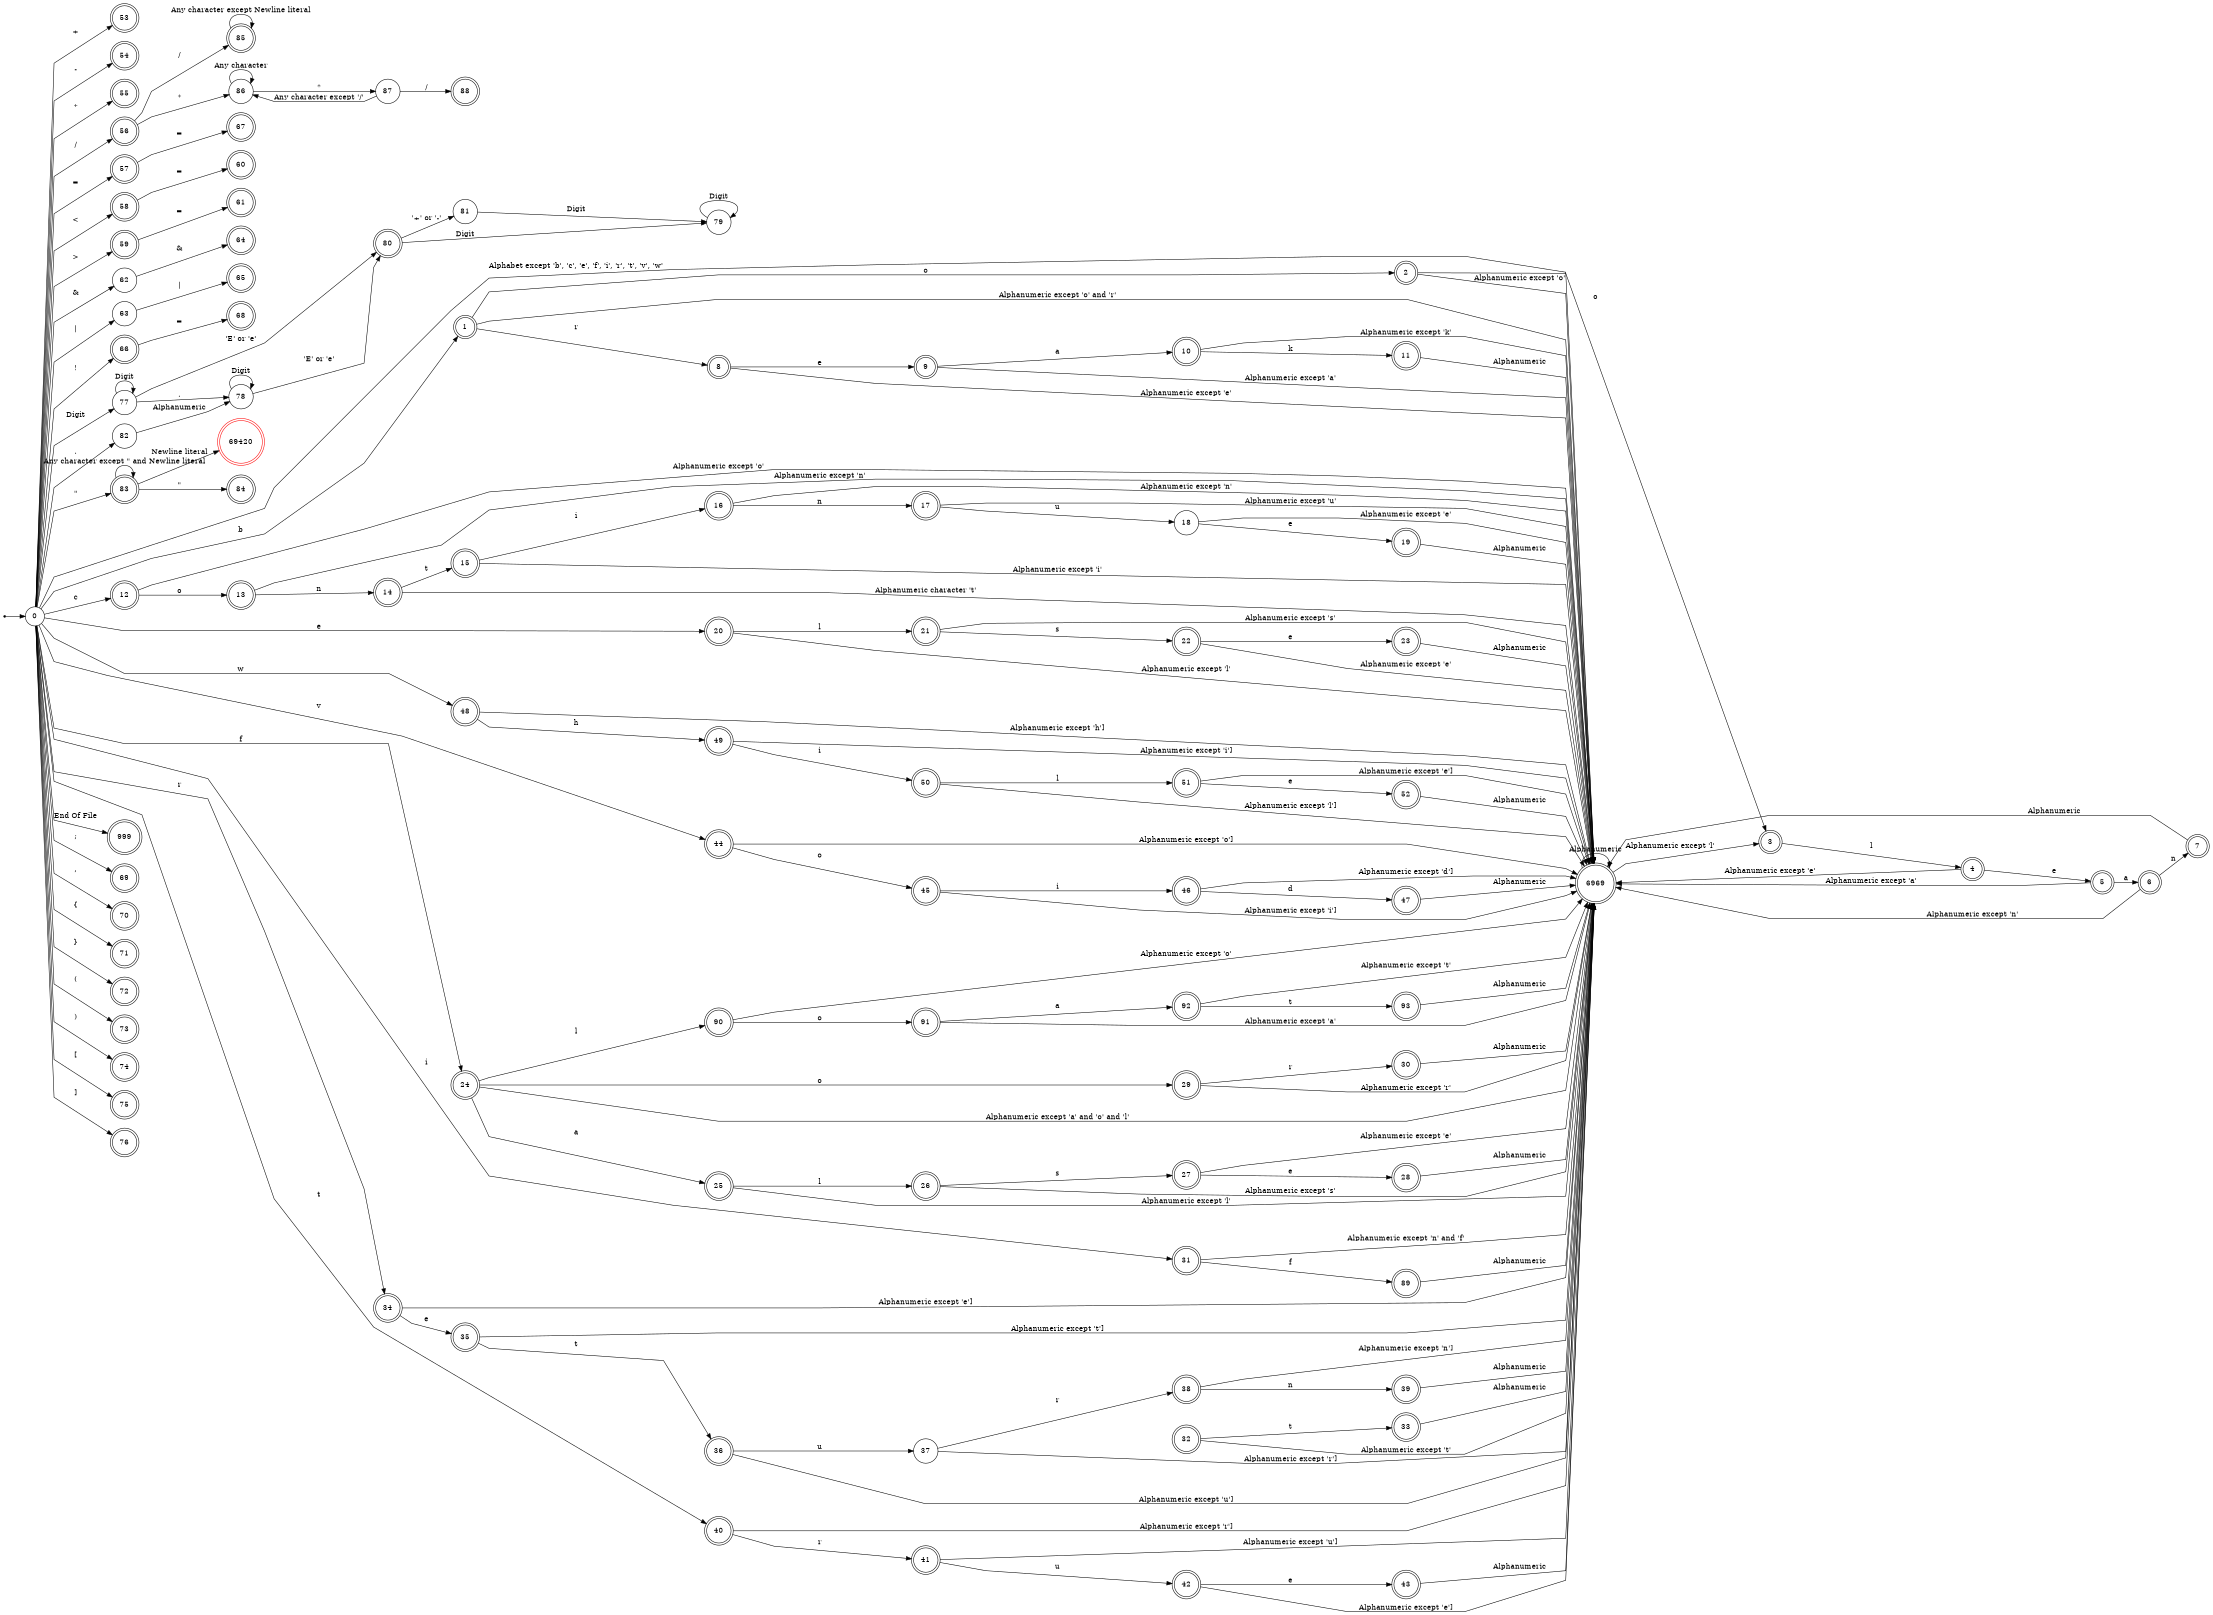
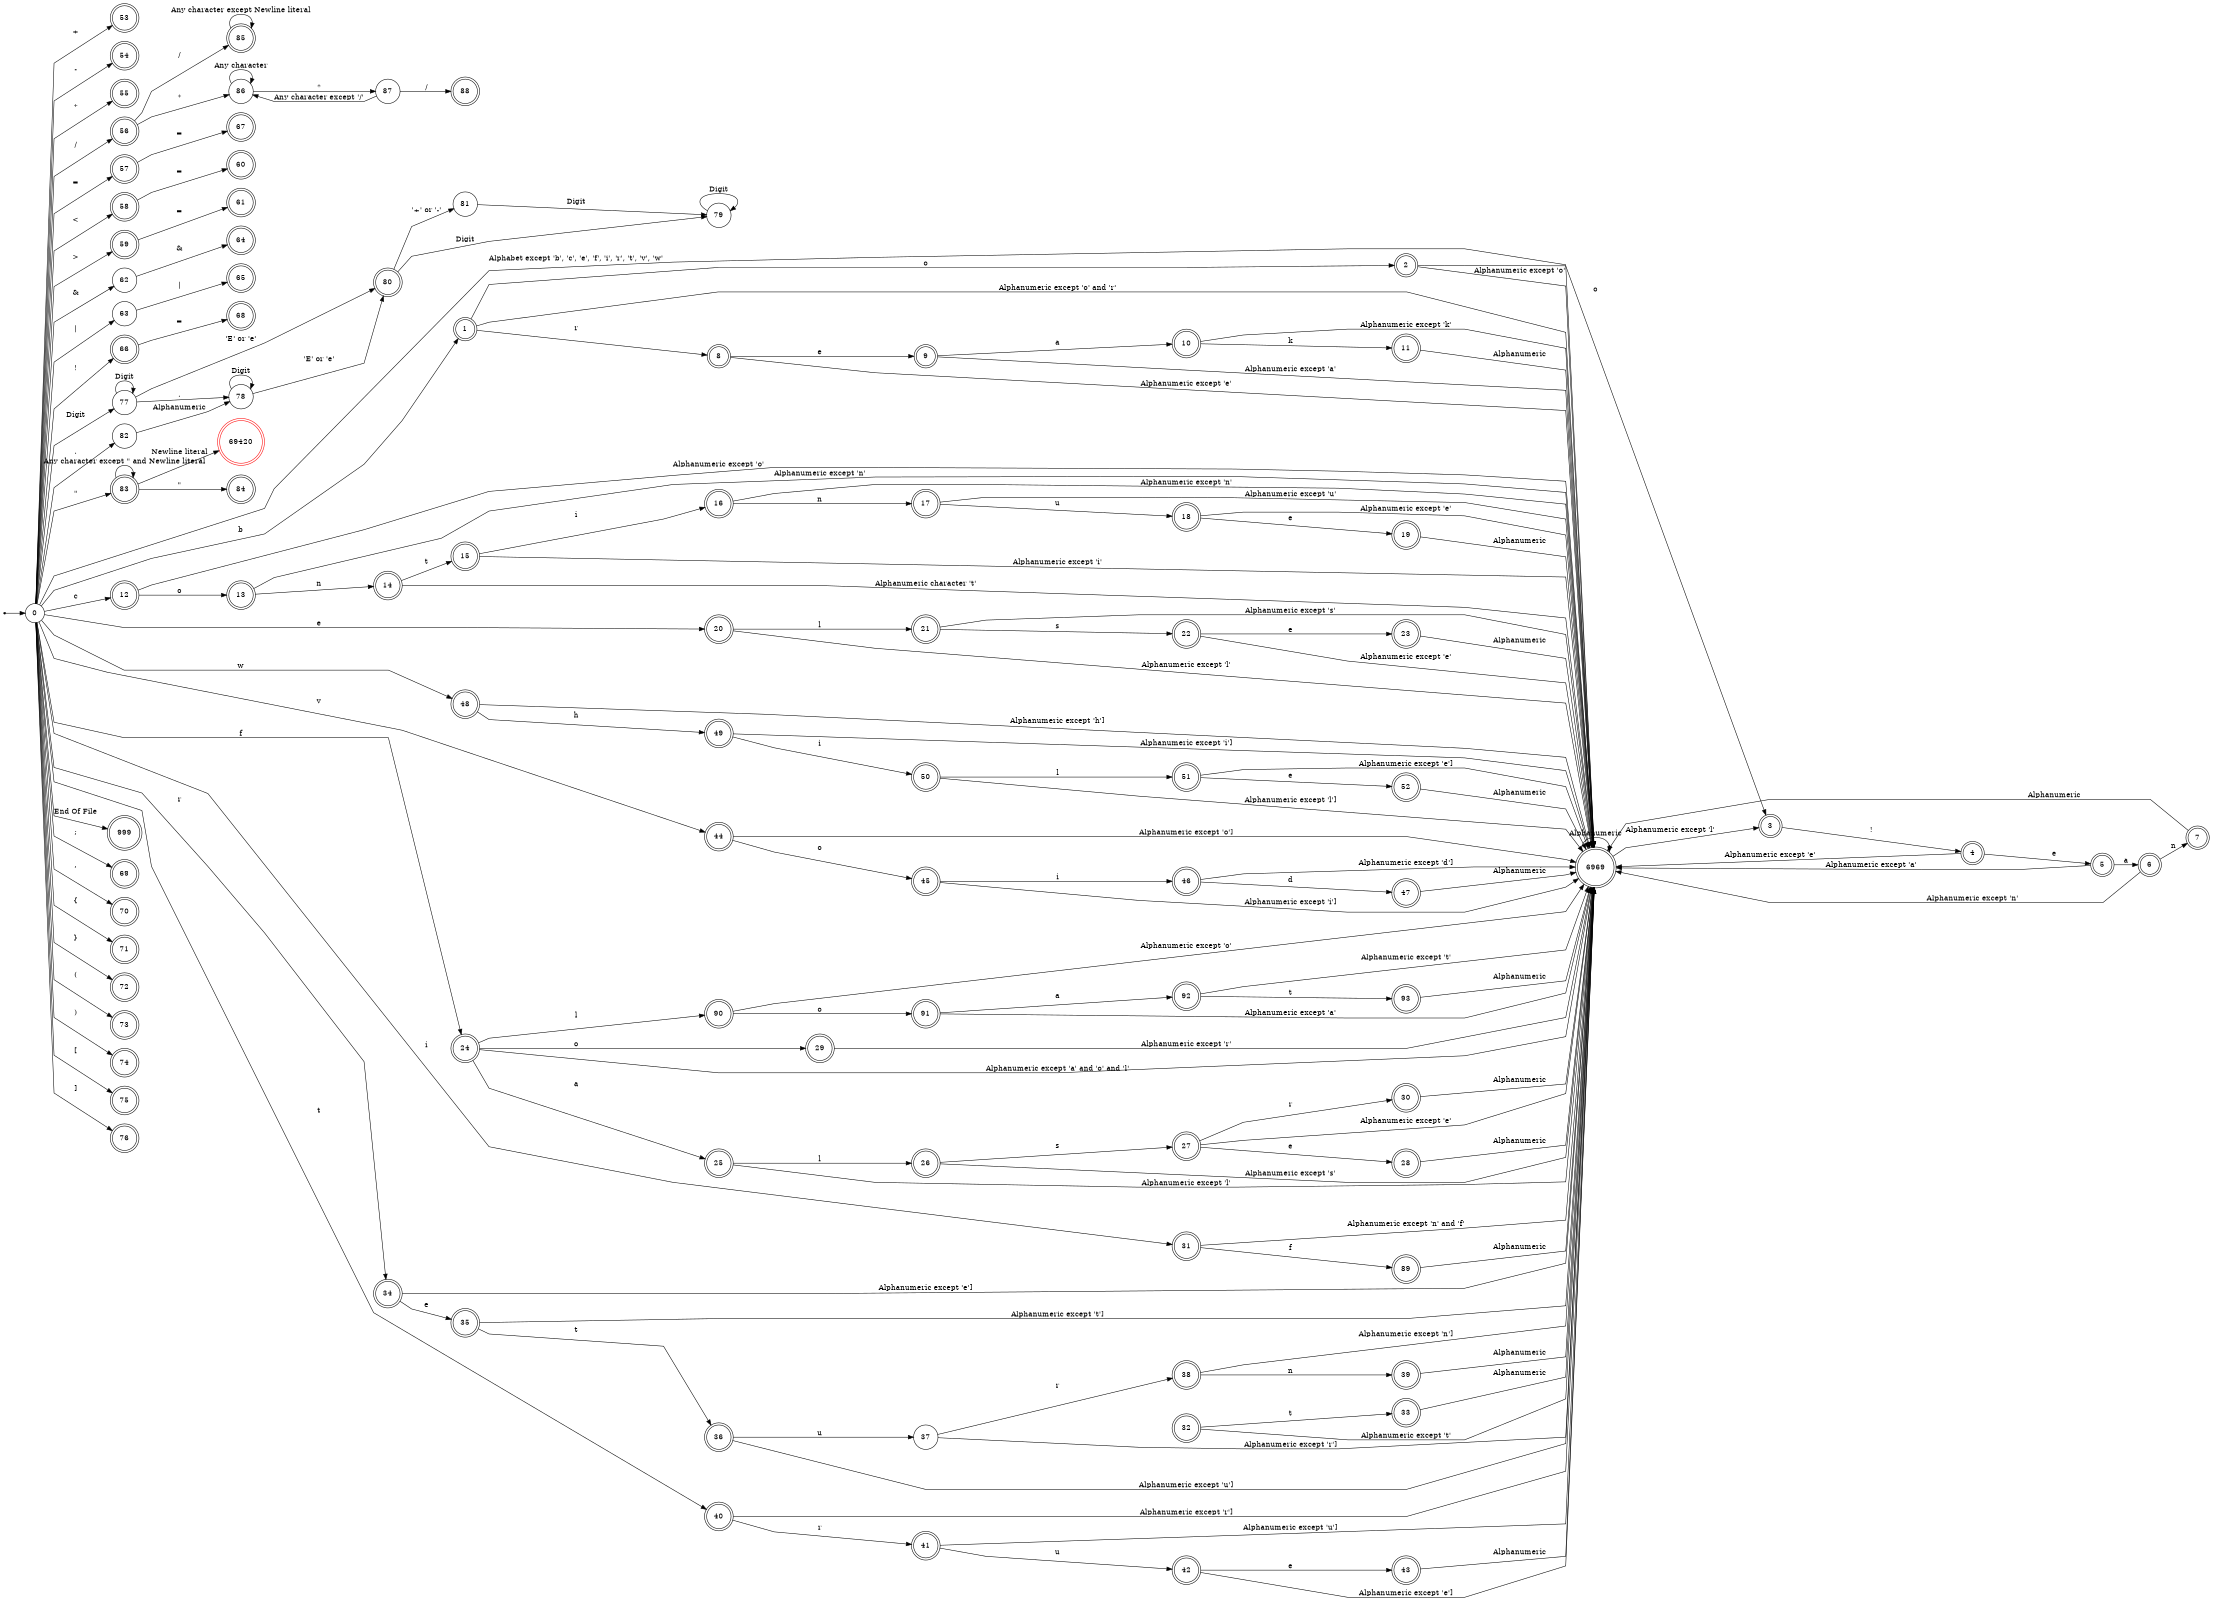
(1186, 523) -> (1186, 517)
(1872, 846) -> (1872, 830)
(1294, 1075) -> (1292, 1115)
